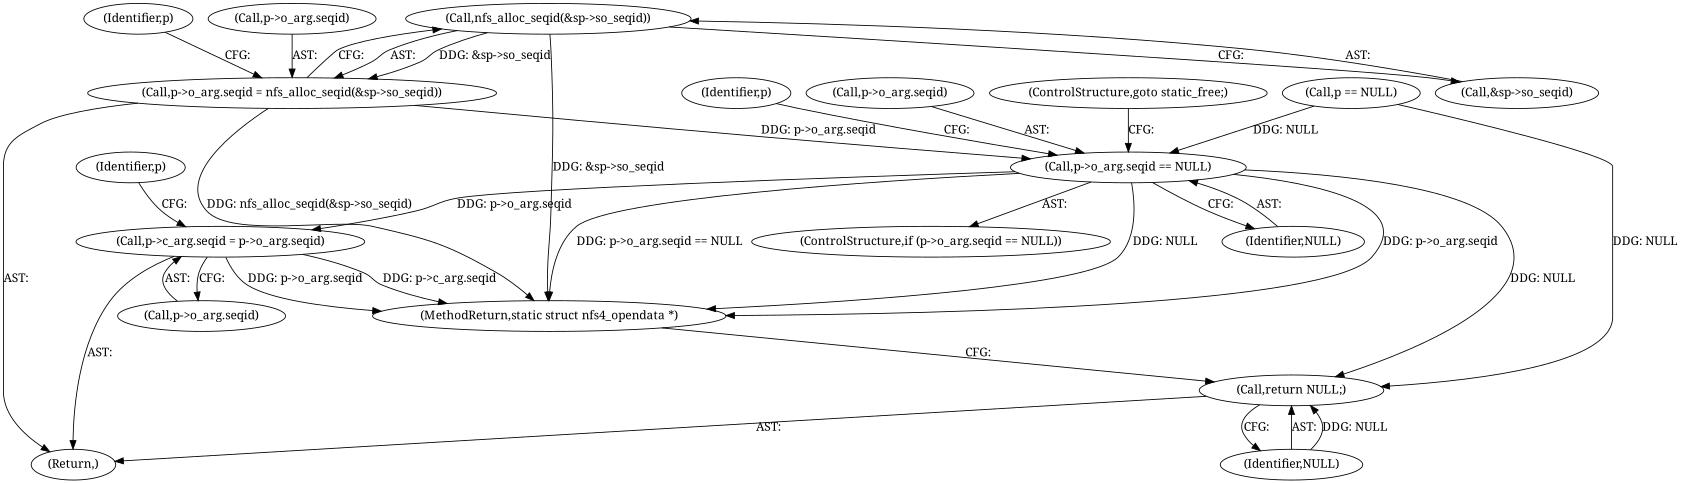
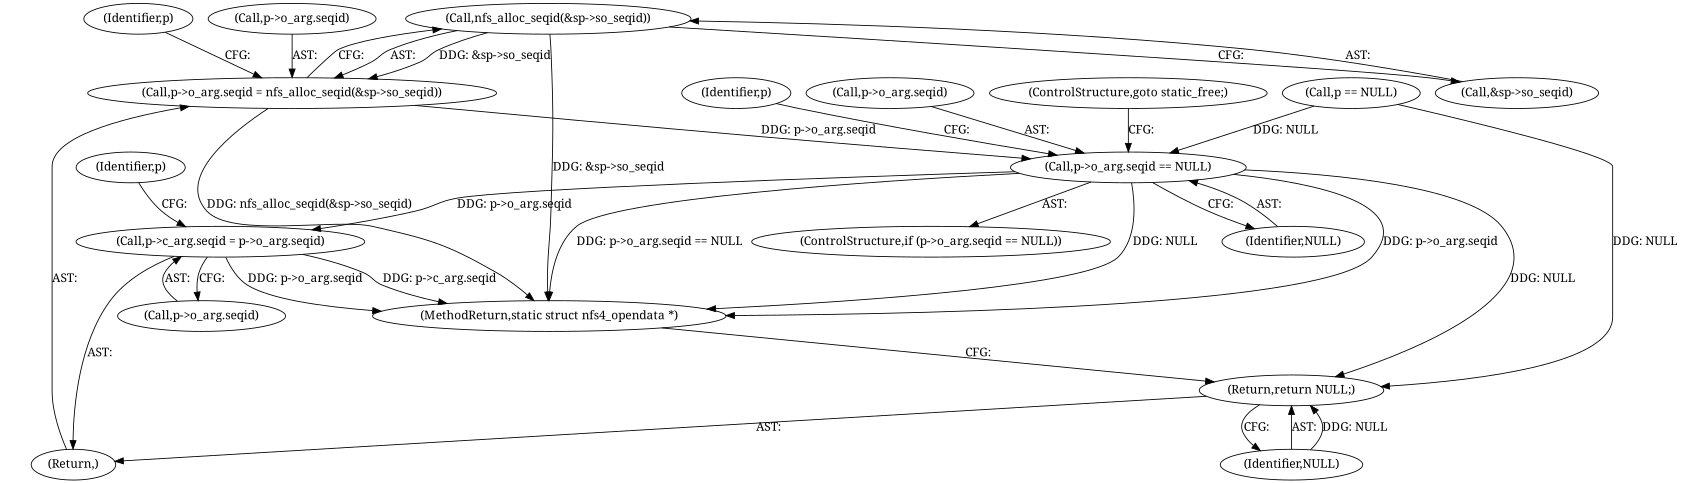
(3, 234) -> (52, 235)
(1292, 390) -> (1292, 390)
